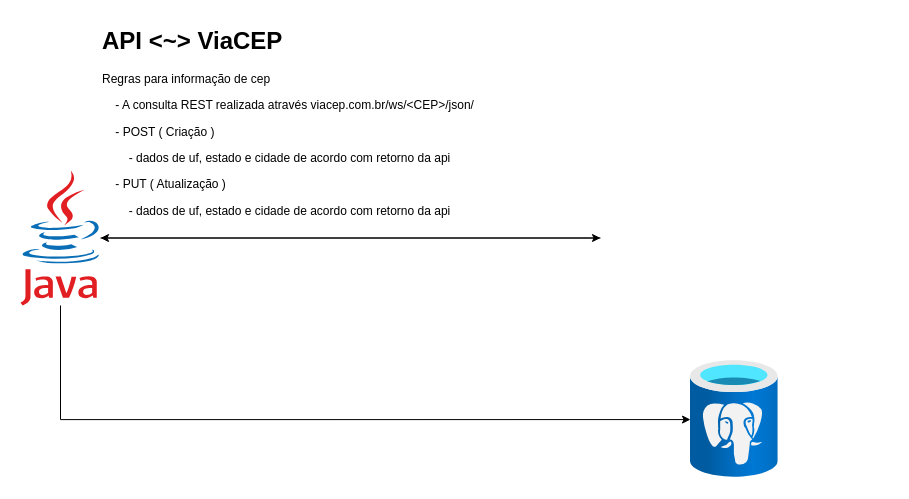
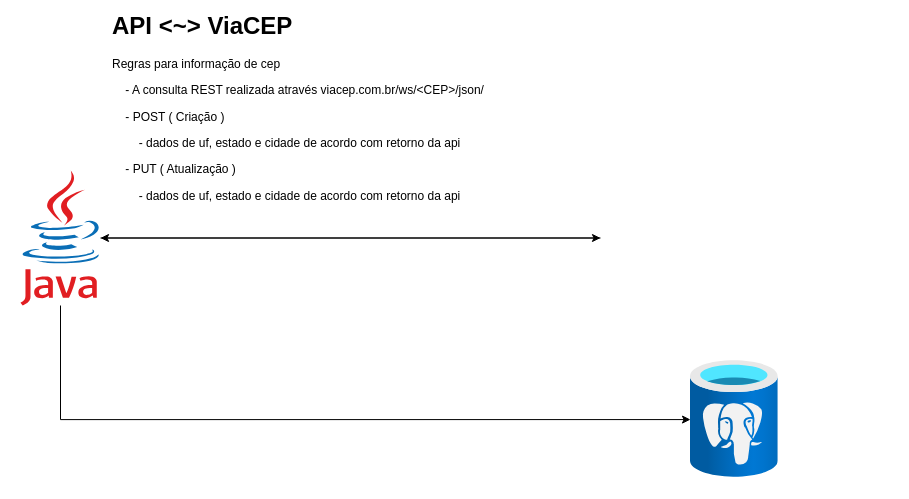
(331, 126) -> (341, 111)
